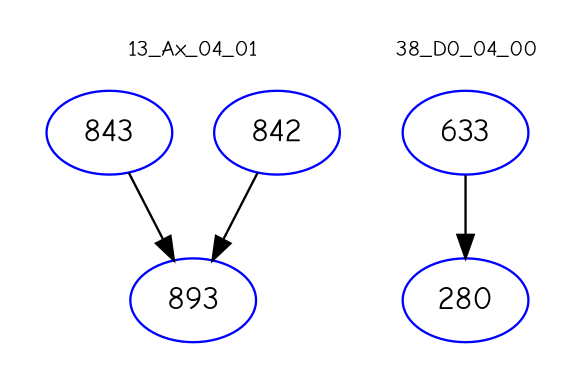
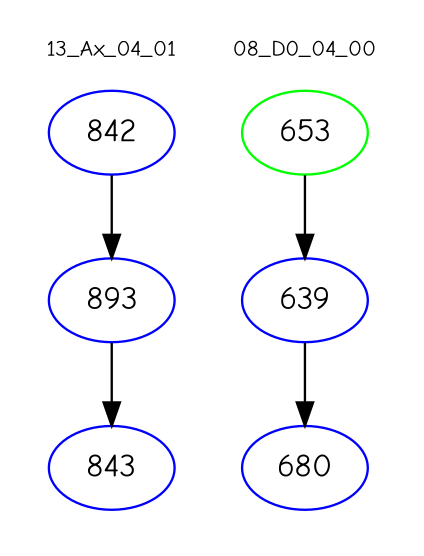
(467, 50) -> (305, 50)
none -> (305, 133)
(466, 133) -> (305, 300)
(146, 206) -> (112, 373)
(466, 300) -> (305, 468)
